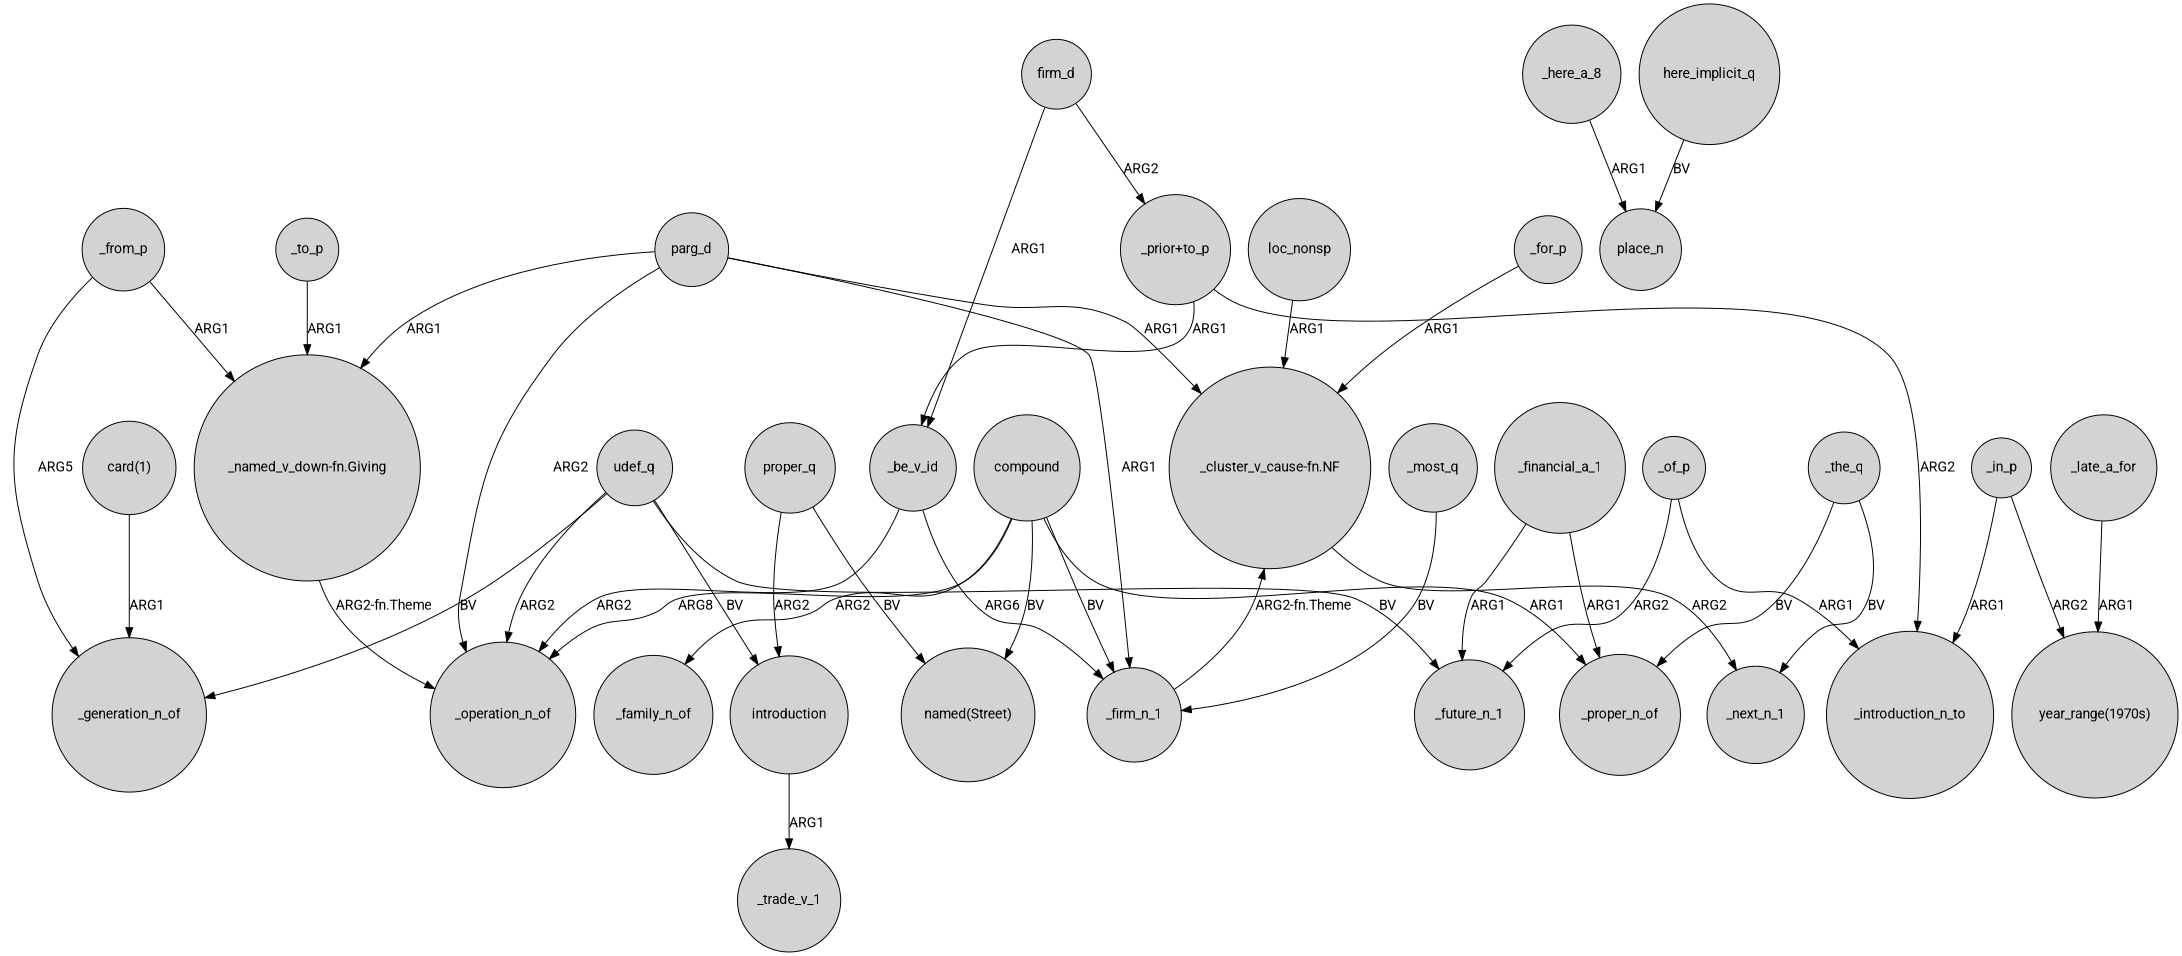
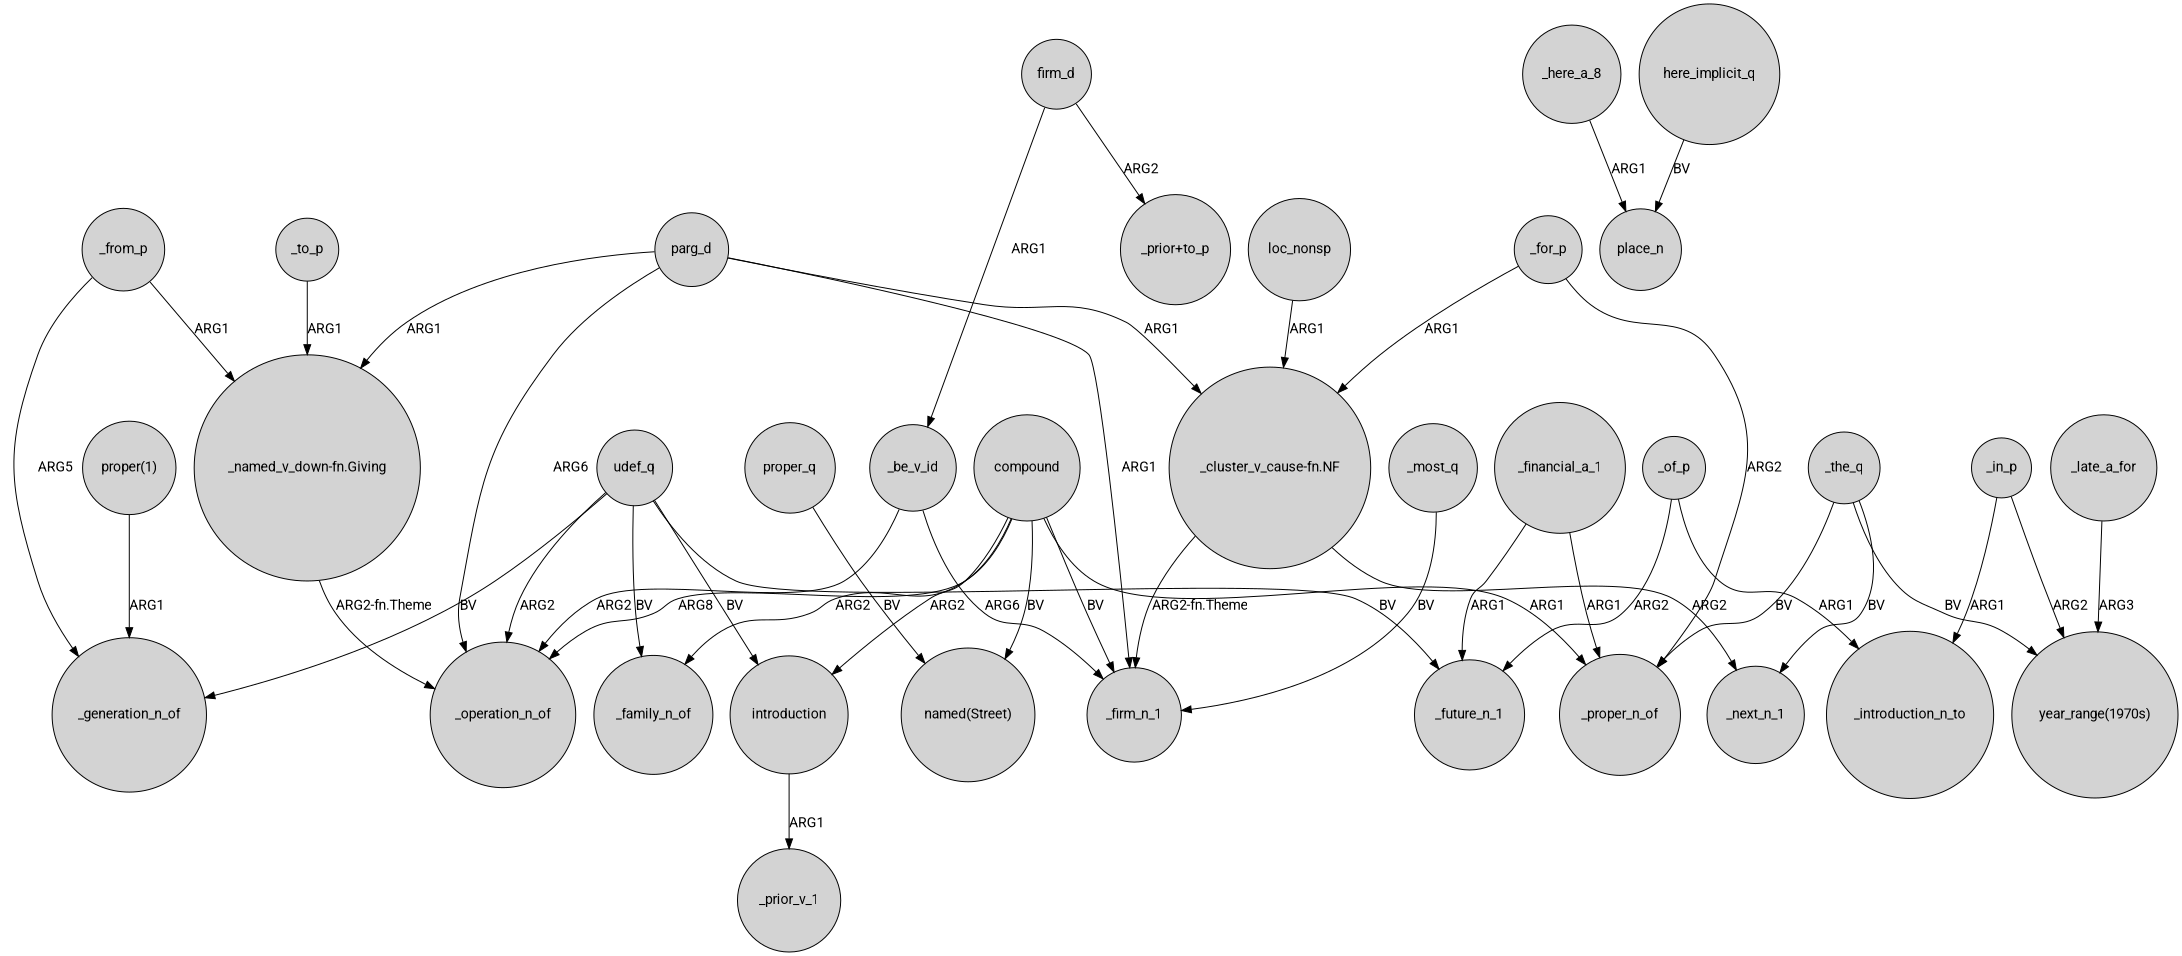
(1689, 309) -> none
(1057, 347) -> none
none -> (1745, 426)
(129, 468) -> (129, 468)
(571, 468) -> (571, 468)
none -> (633, 576)
(774, 579) -> (921, 604)
none -> (1919, 602)
(2117, 606) -> (2117, 606)
(1228, 642) -> (1162, 580)
(789, 900) -> (789, 900)
